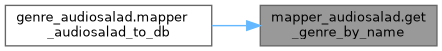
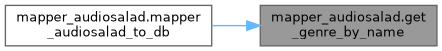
(109, 26) -> (109, 26)
